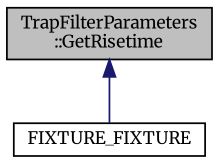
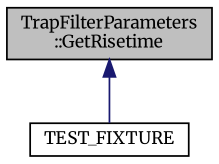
(109, 140) -> (109, 140)
